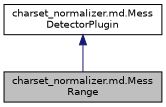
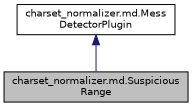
(83, 87) -> (96, 87)
